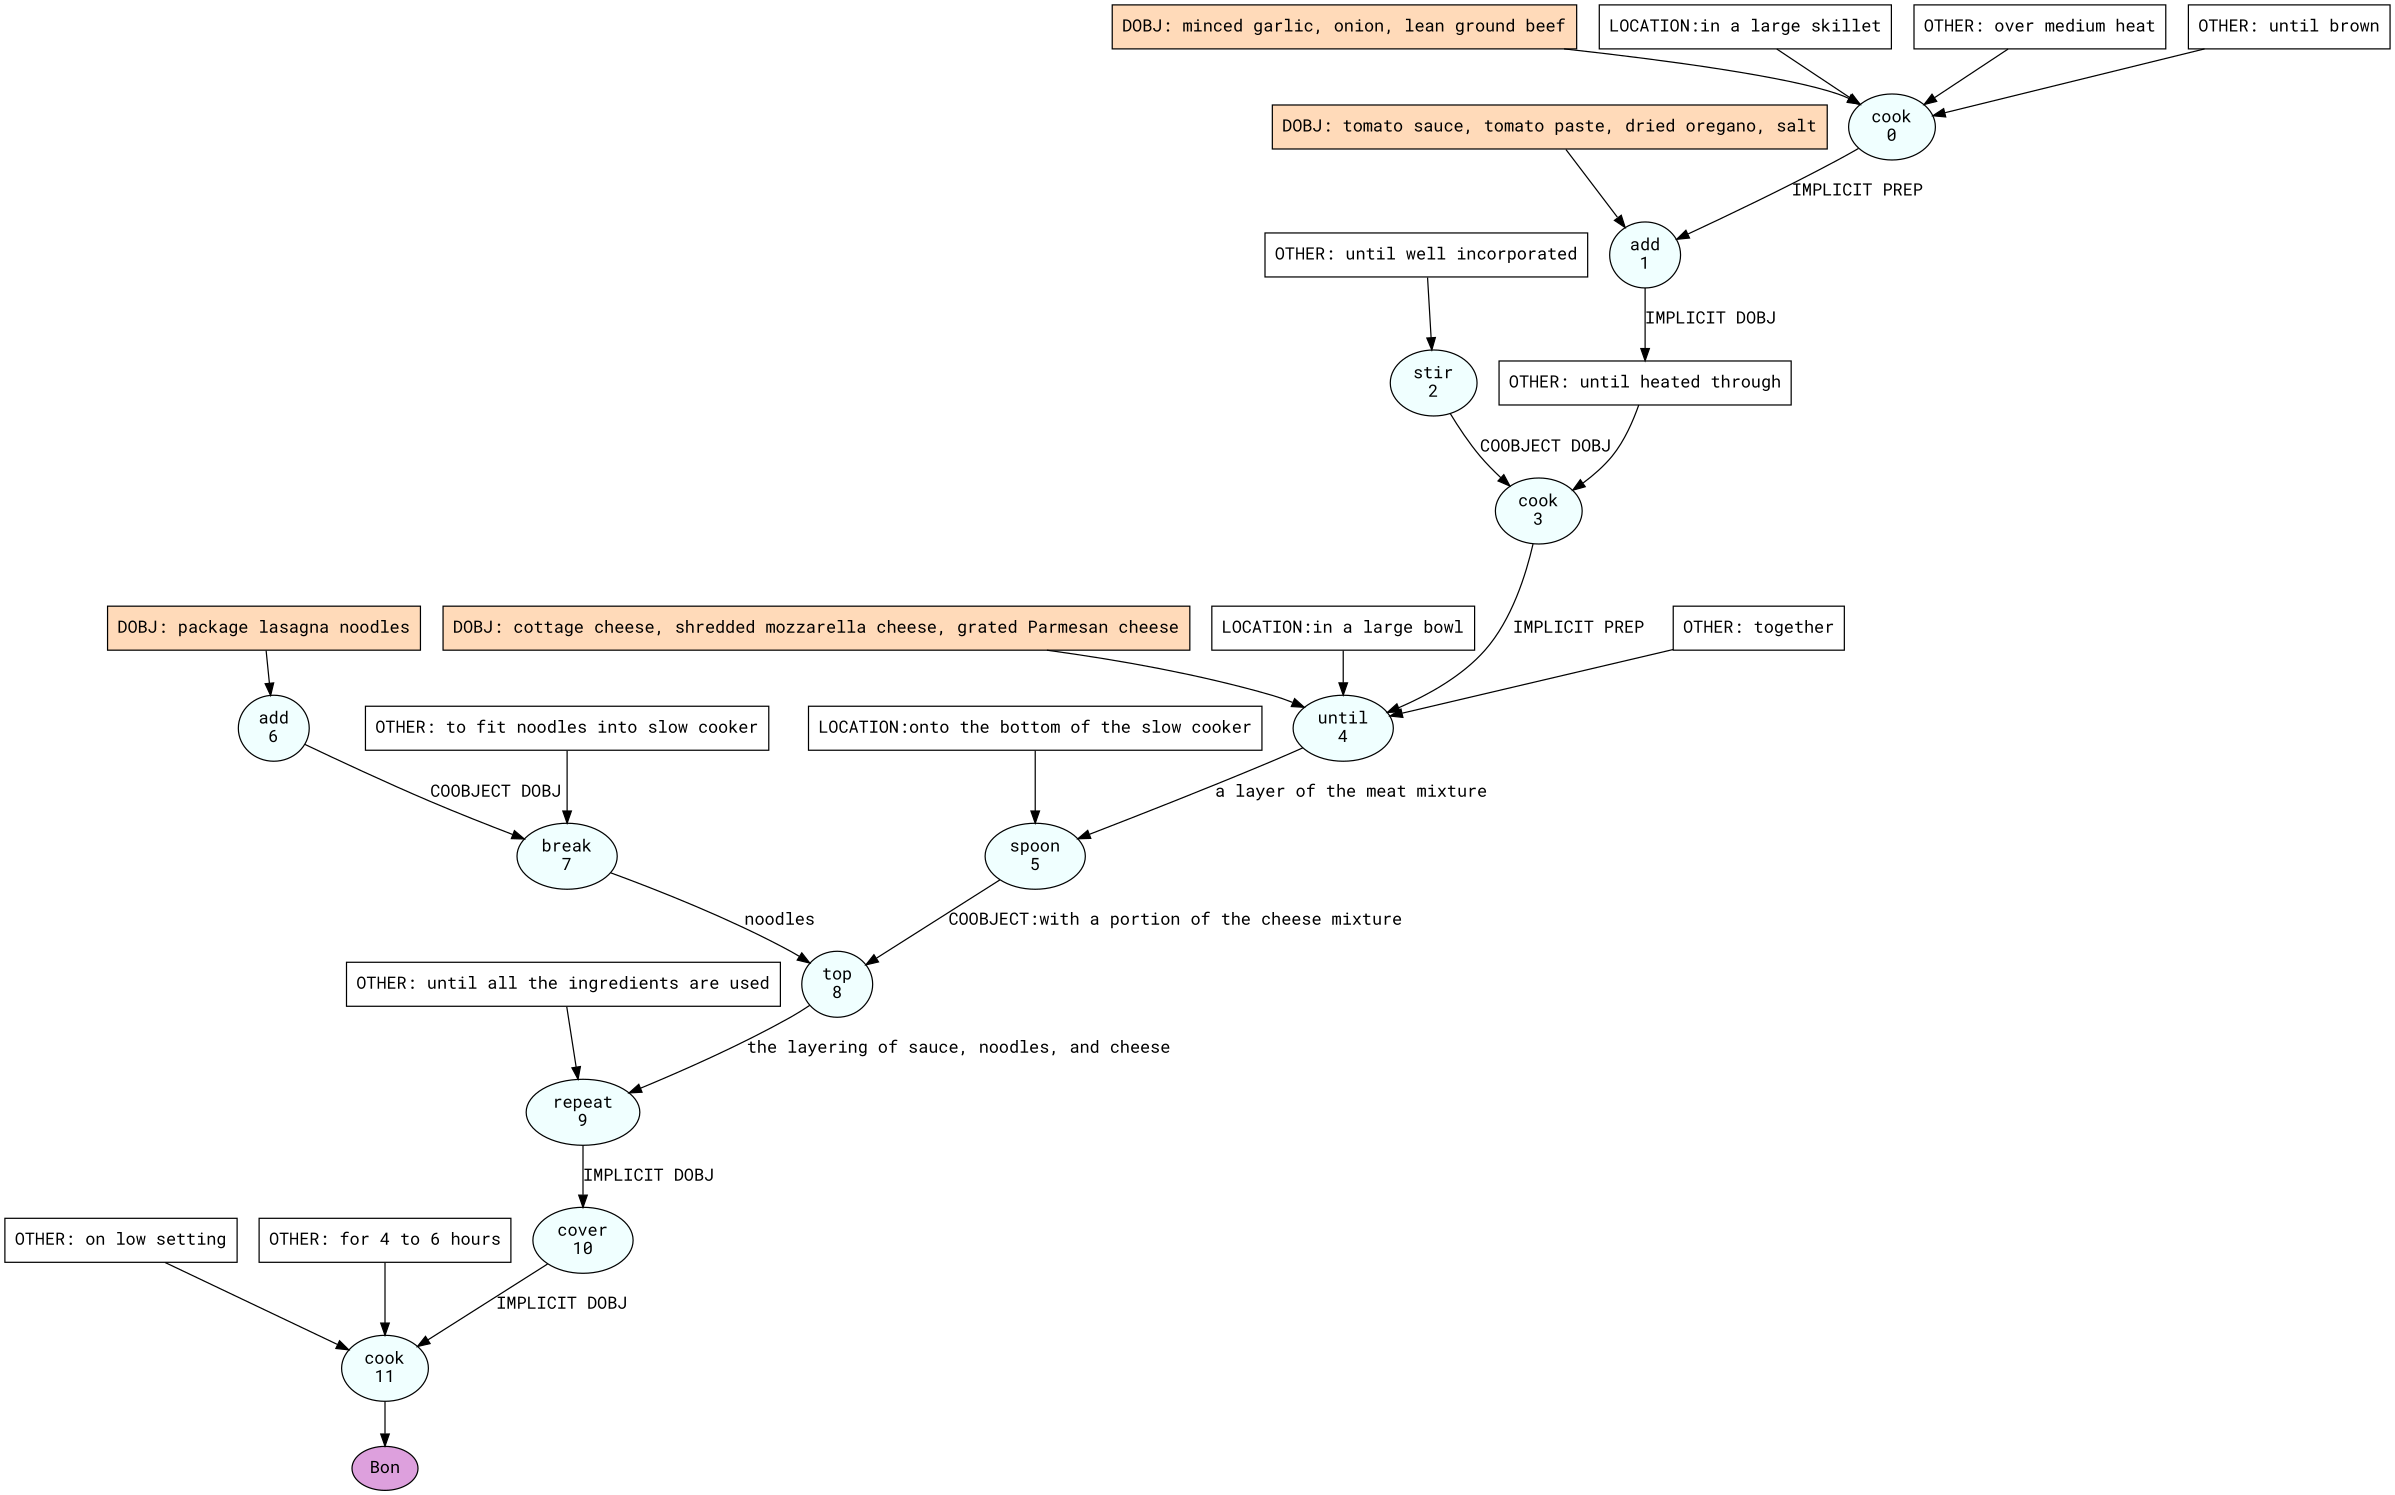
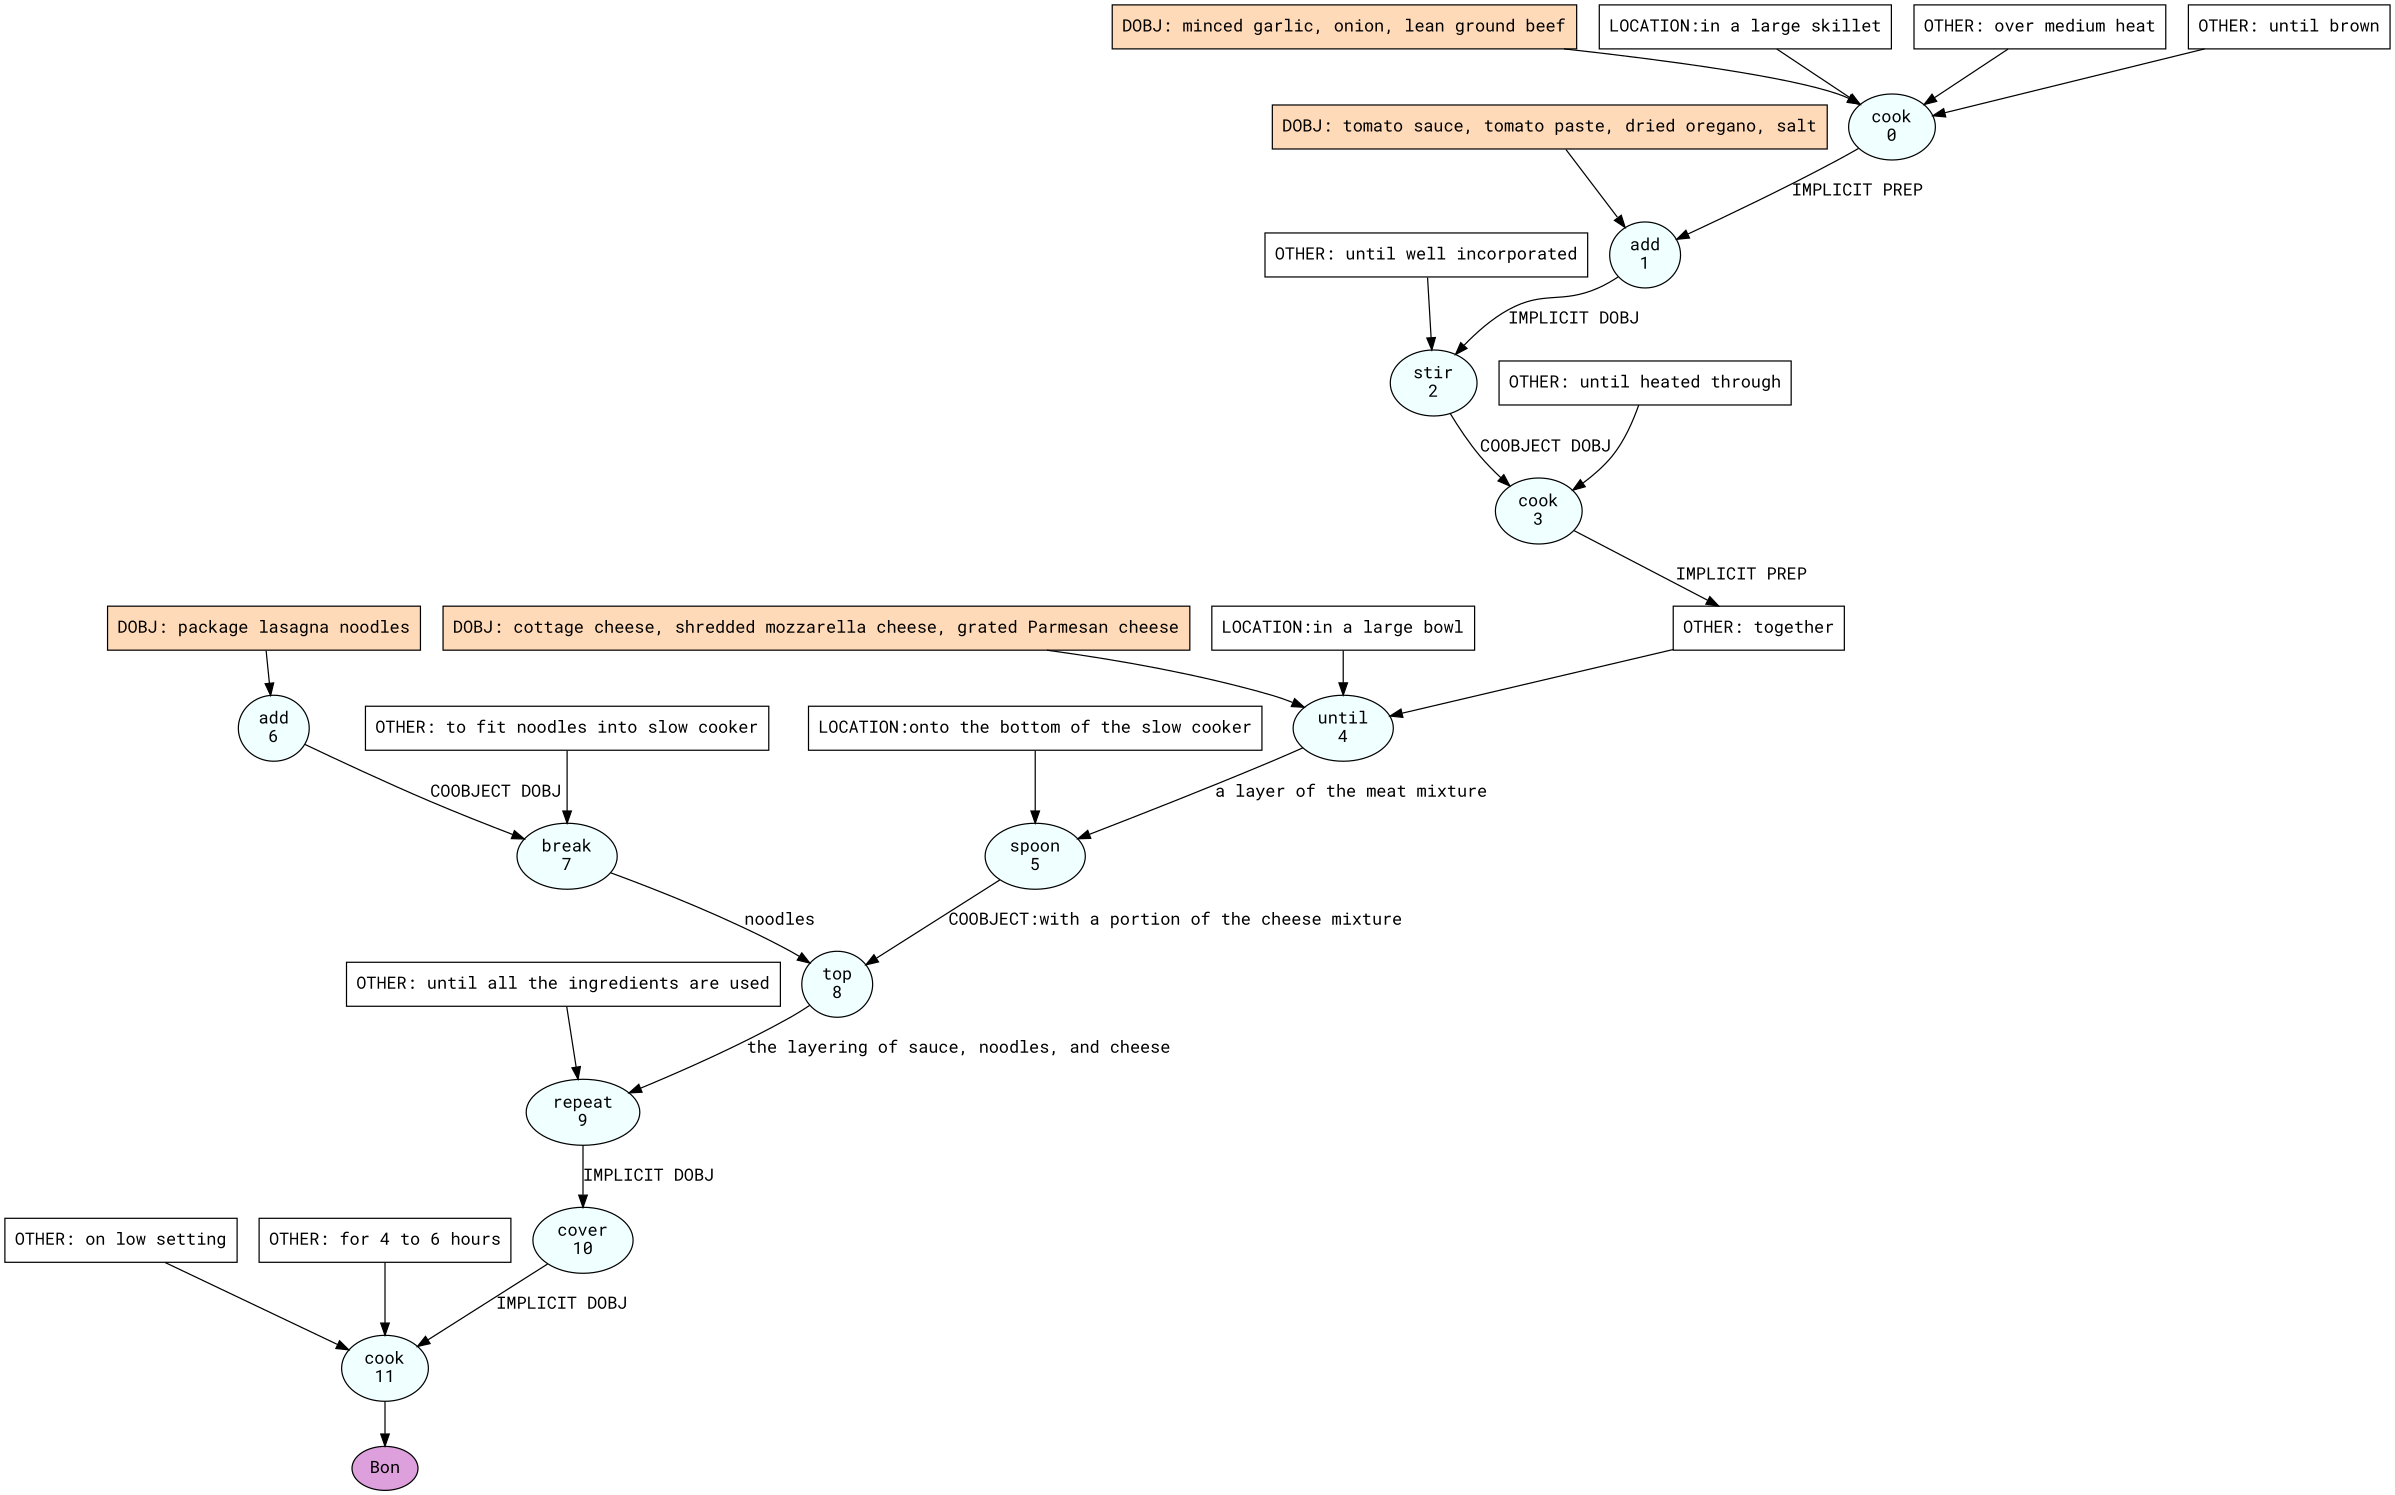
(1645, 318) -> (1536, 300)
(1489, 645) -> (1641, 565)
